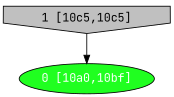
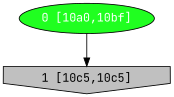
(87, 44) -> (87, 46)
